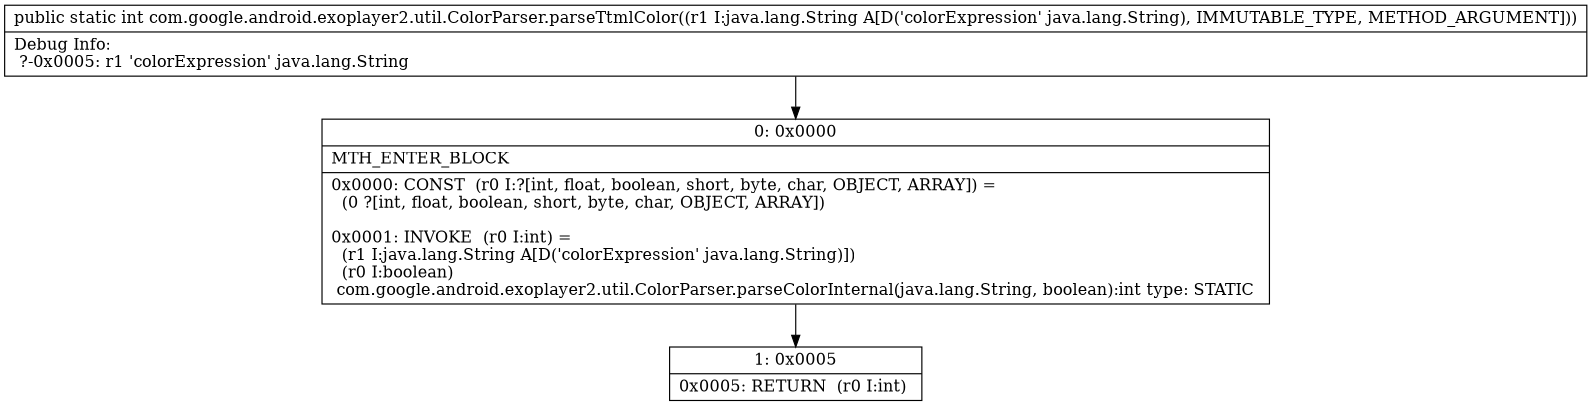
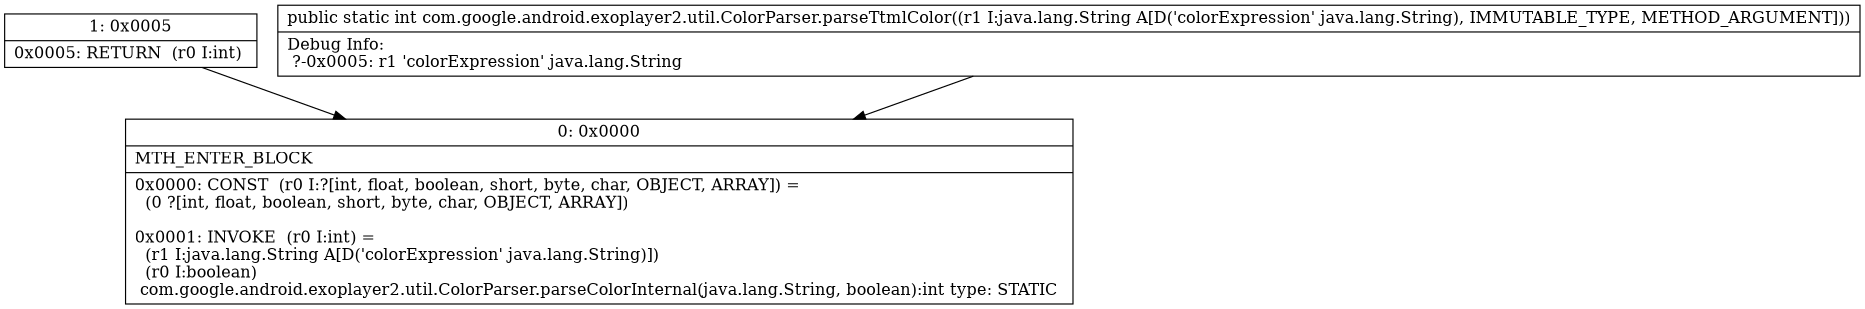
(796, 320) -> (268, 91)
